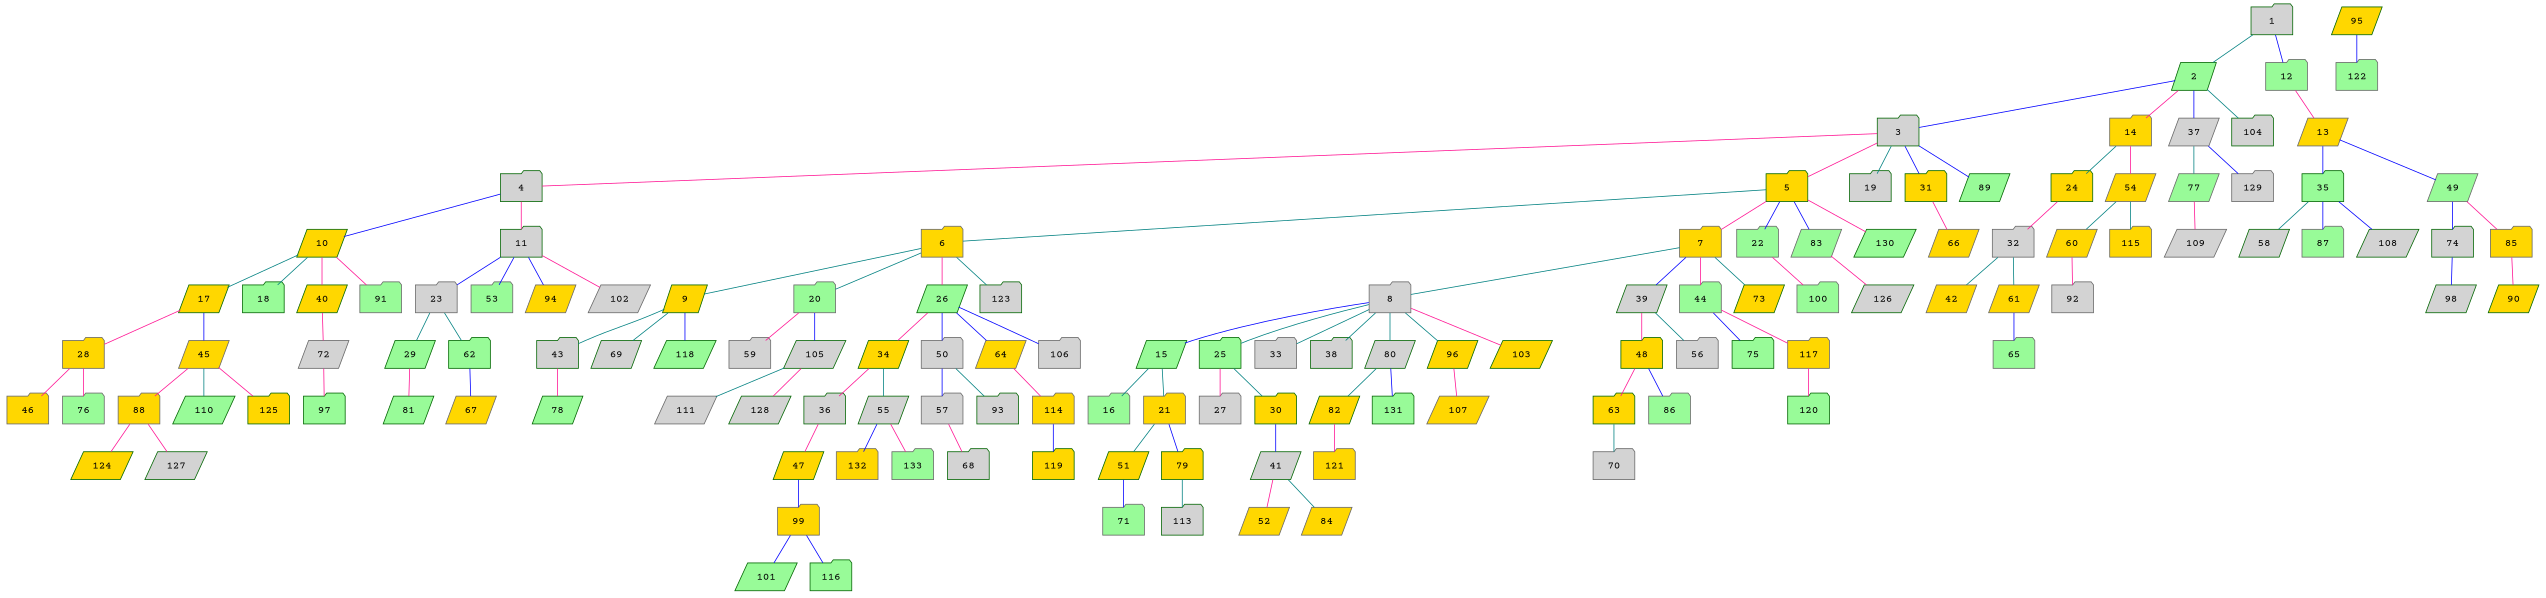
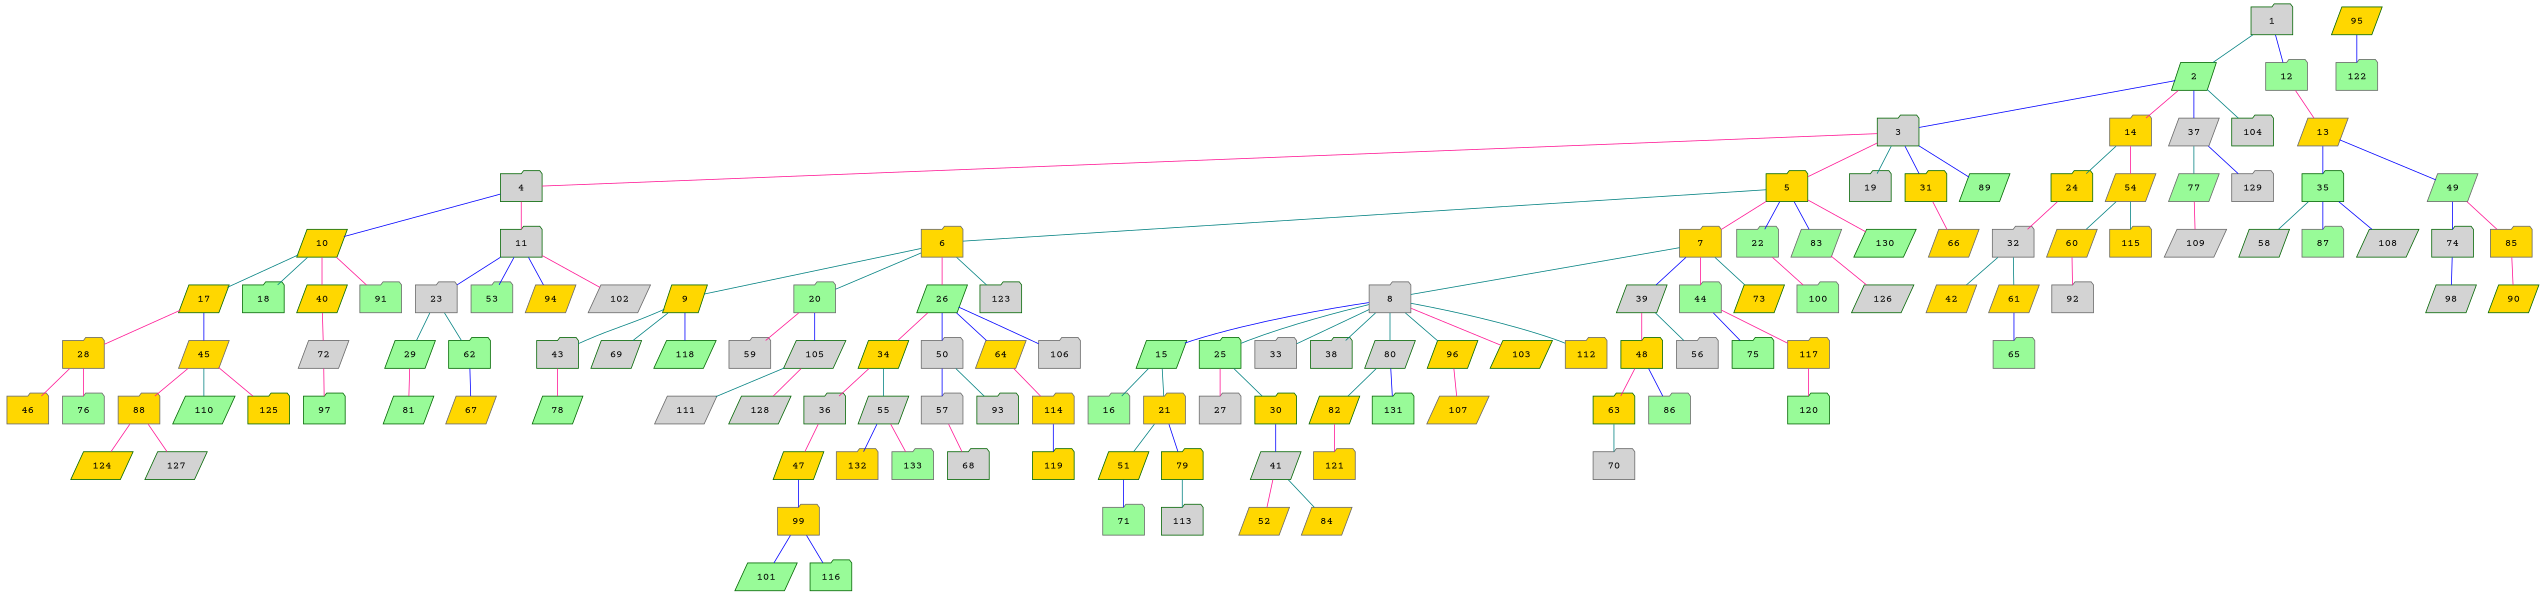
none -> (1586, 354)
